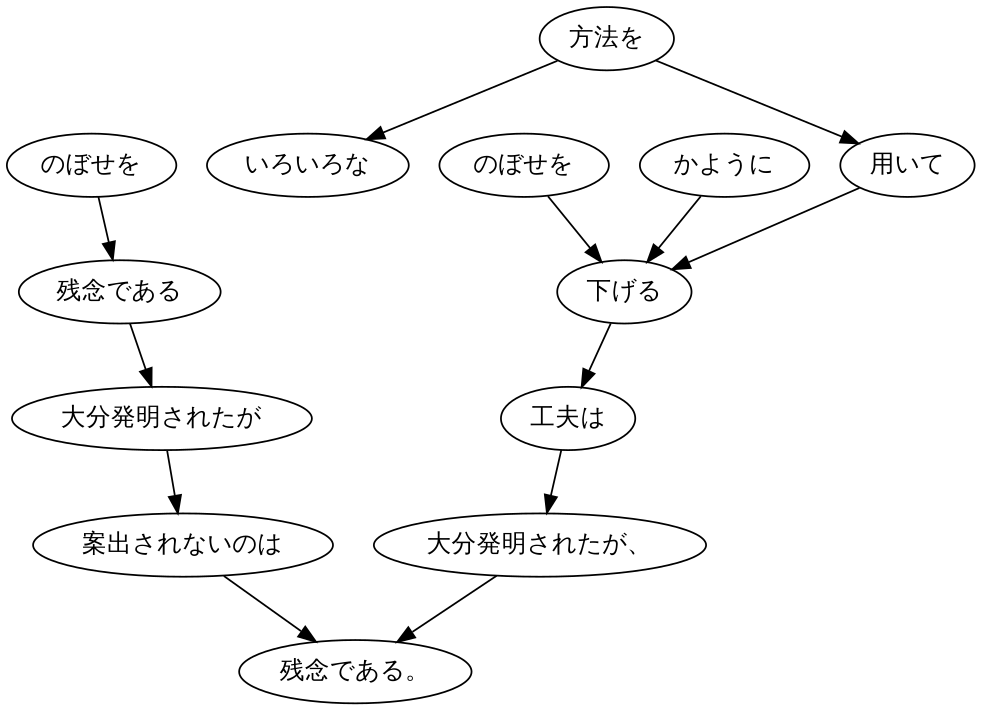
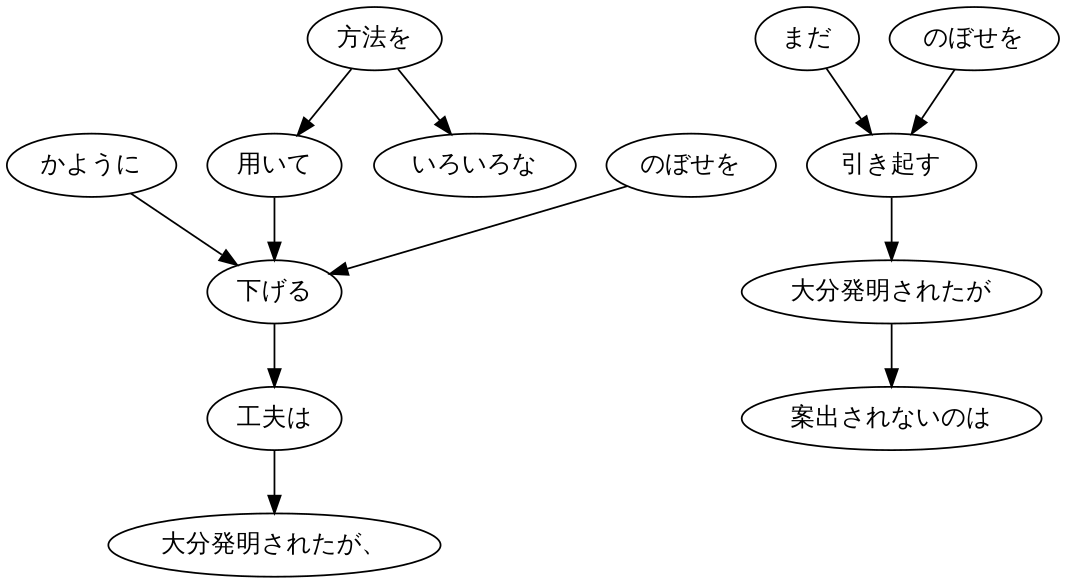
none -> (807, 39)
(120, 292) -> (892, 165)
(355, 672) -> none
